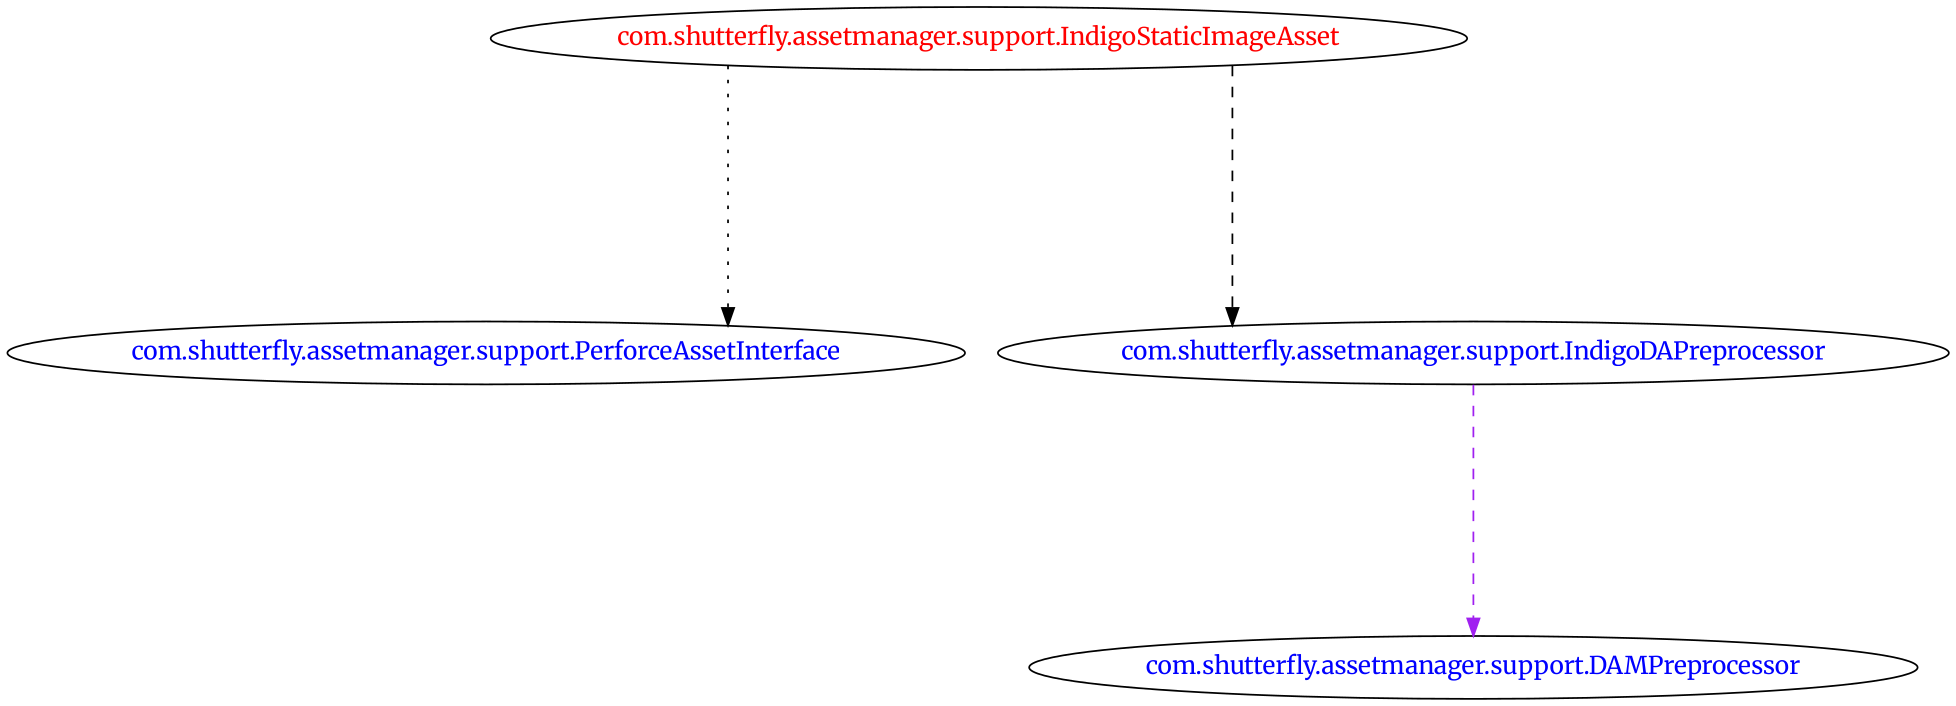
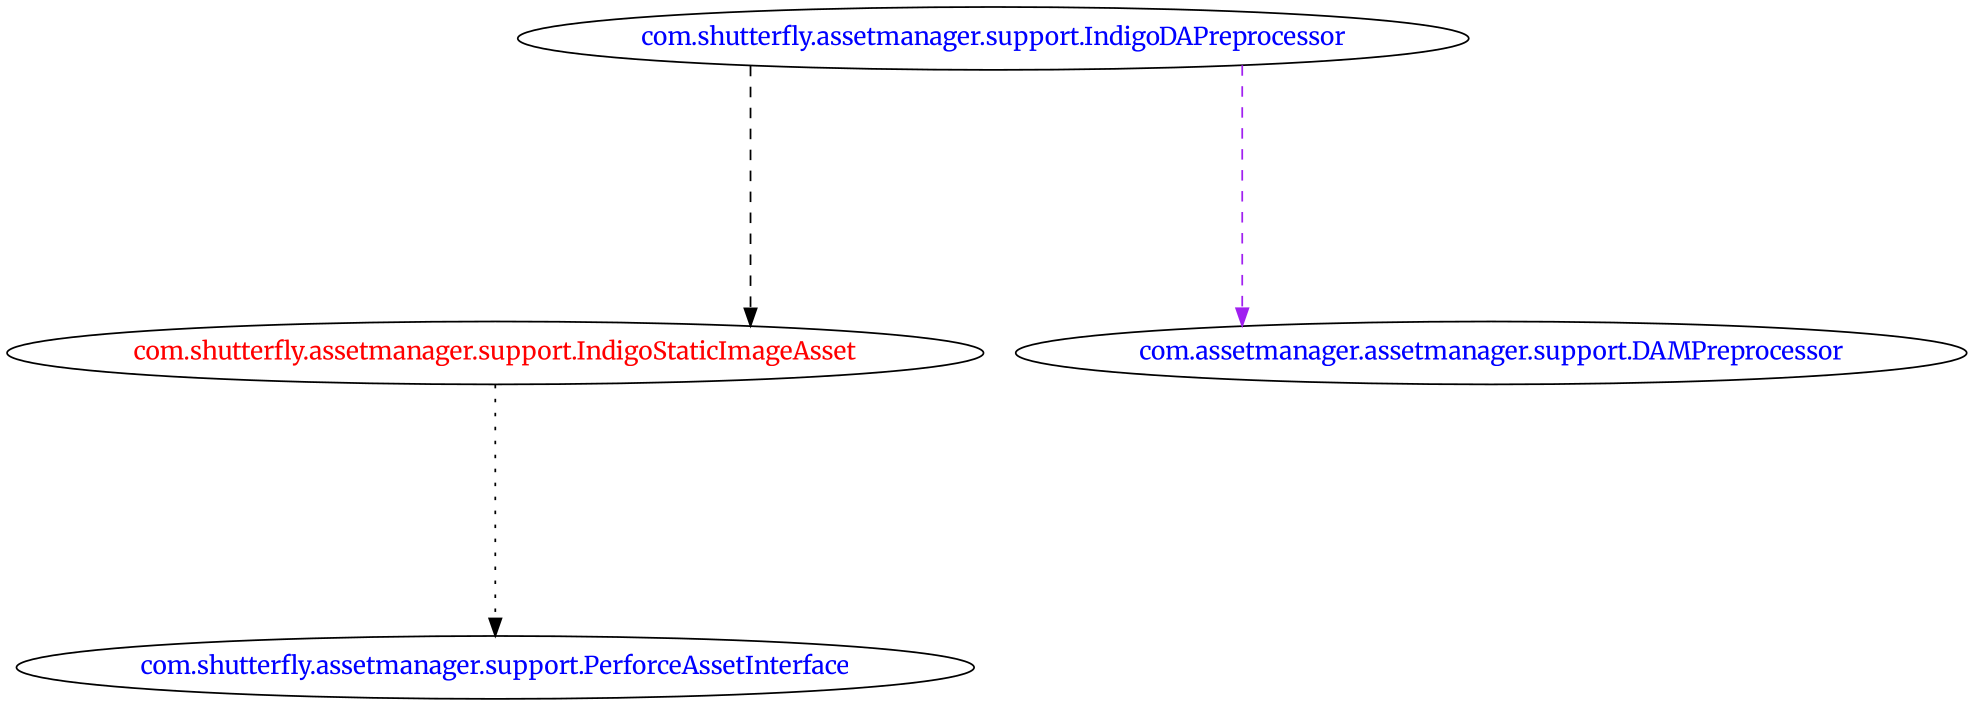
(1232, 187) -> (751, 187)
(1473, 667) -> (1491, 353)
